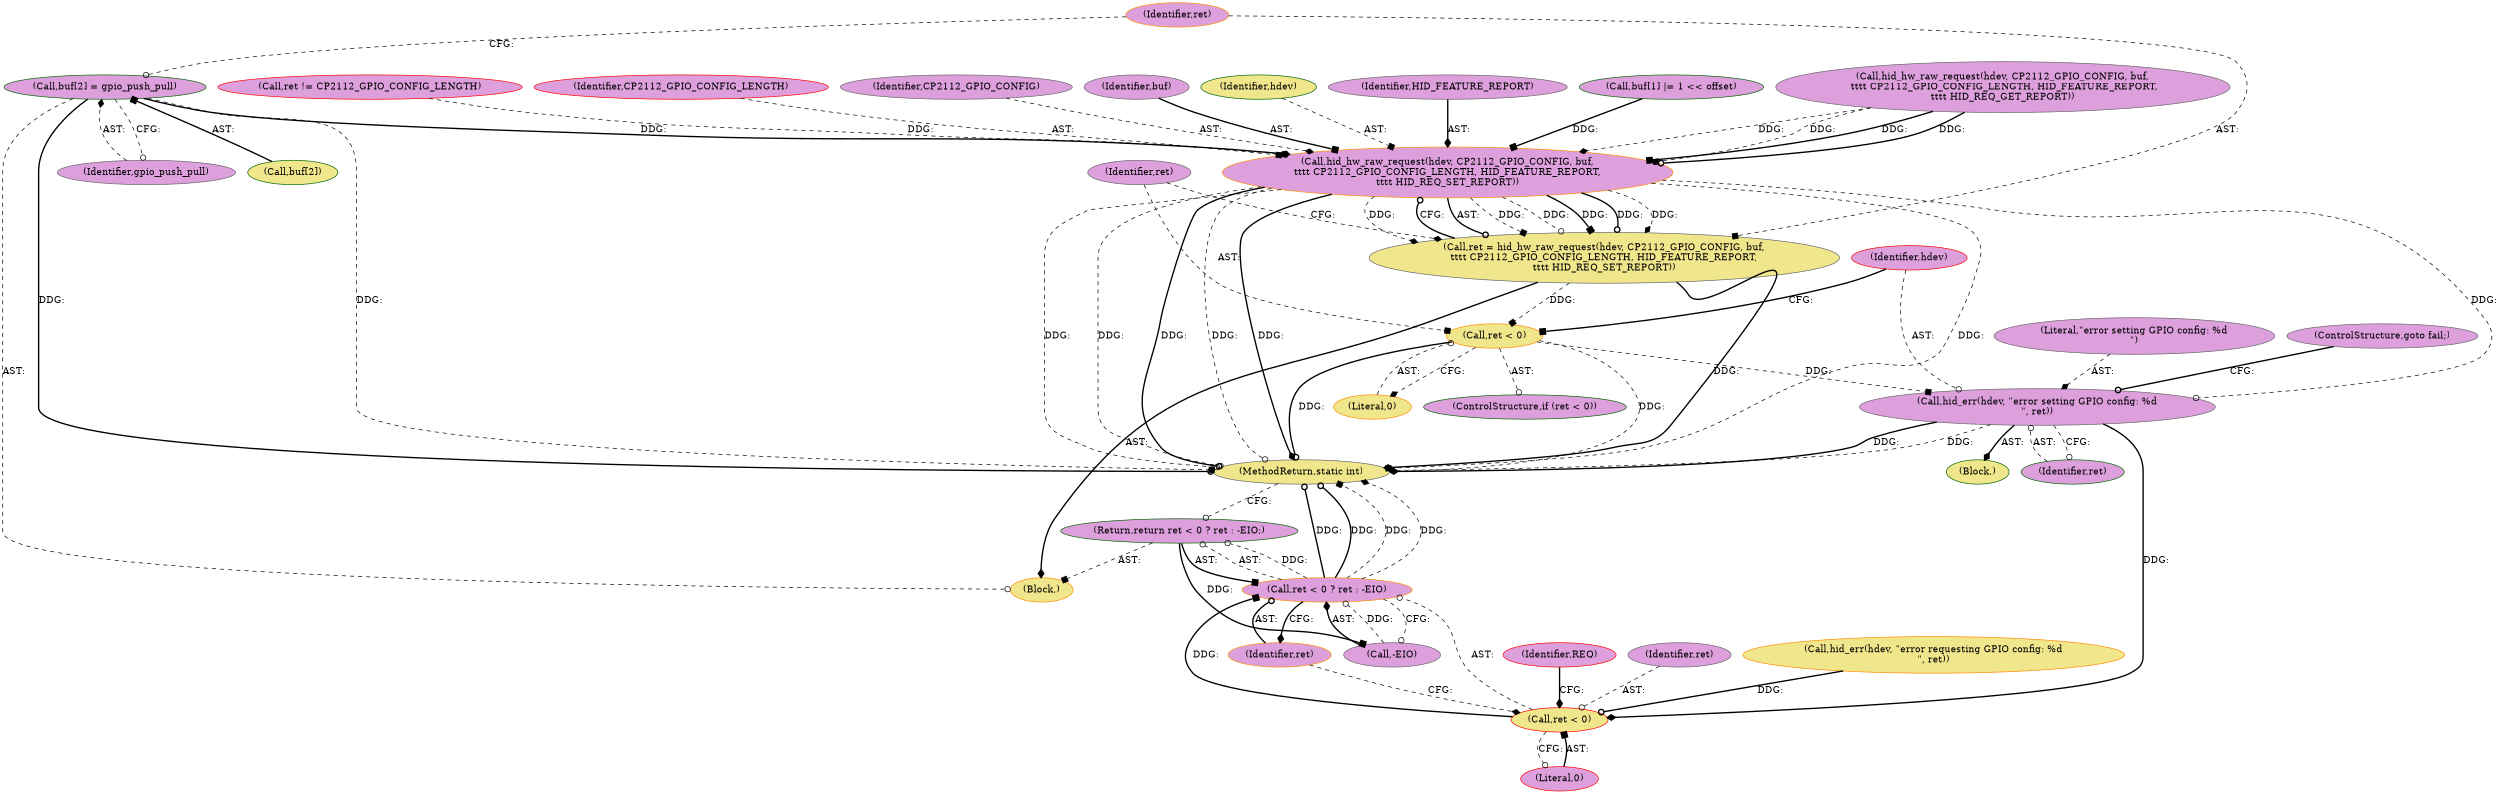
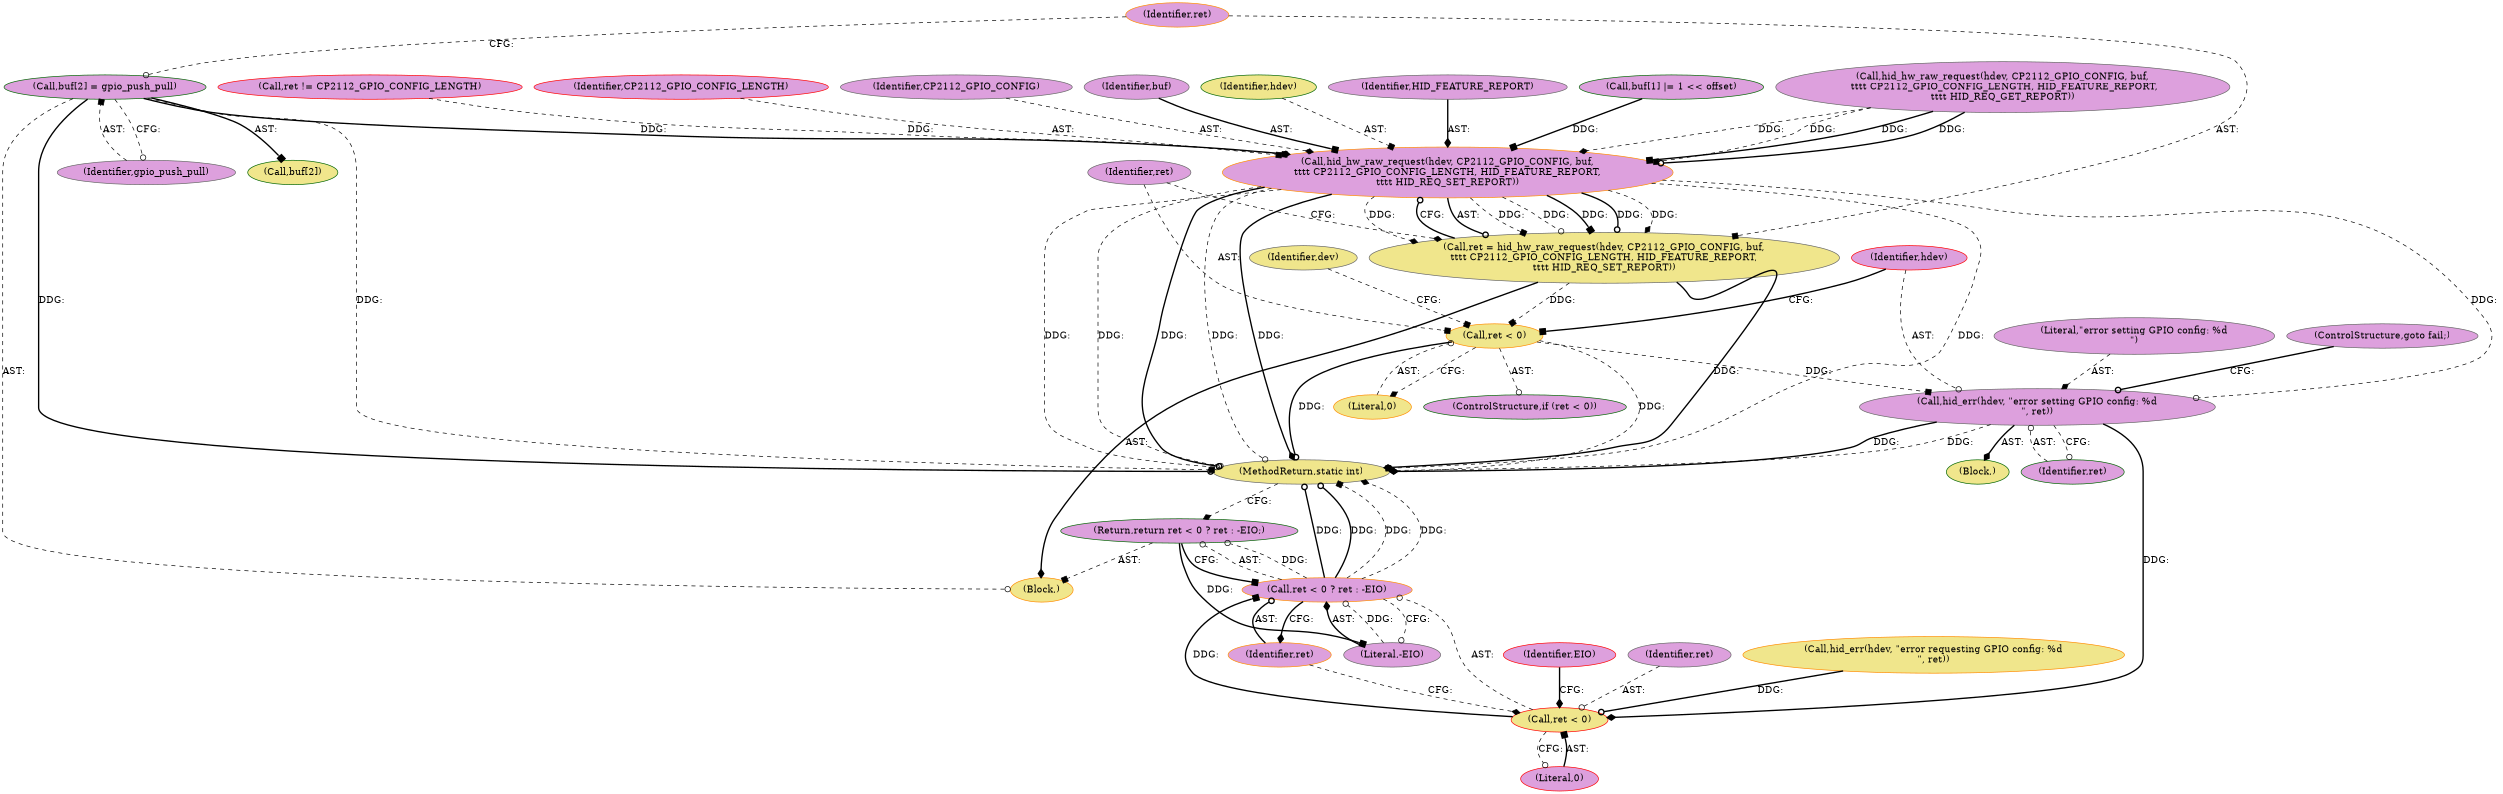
(205, 131) -> (227, 119)
(105, 138) -> (105, 138)
none -> (1303, 258)
(1243, 500) -> (1243, 500)
(1208, 560) -> (1208, 560)
(1392, 655) -> (1392, 655)
(1560, 655) -> (1560, 655)
